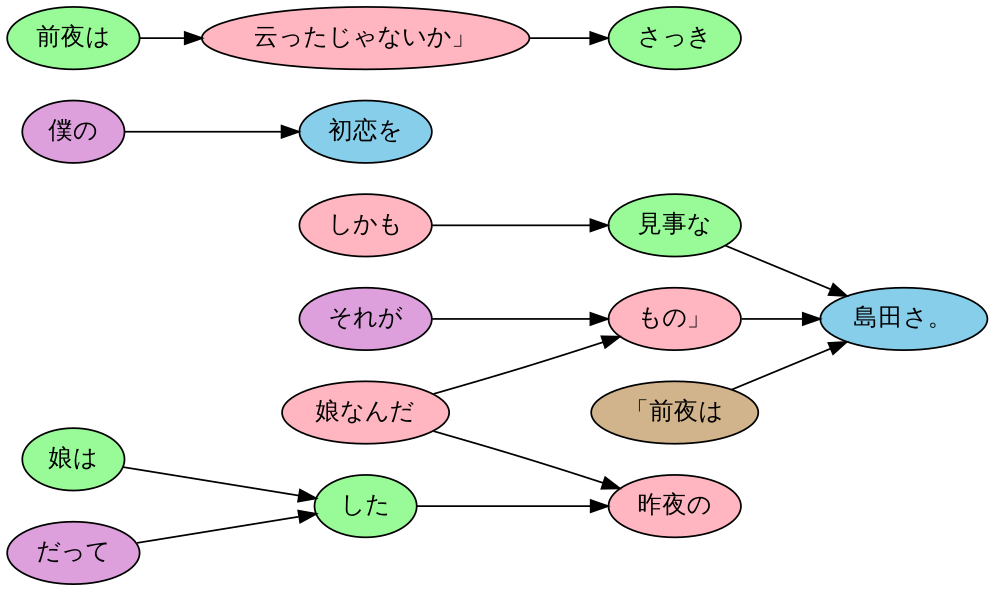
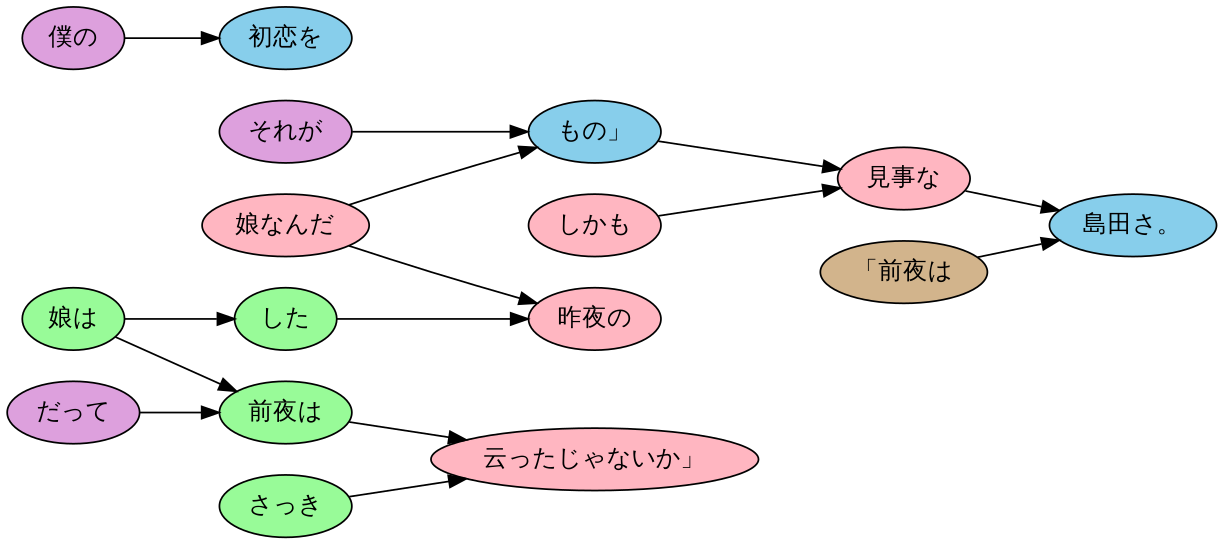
(560, 38) -> (399, 489)
(675, 225) -> (904, 179)
(675, 319) -> (595, 132)
(772, 319) -> (741, 154)
none -> (168, 361)
(218, 530) -> (171, 413)
